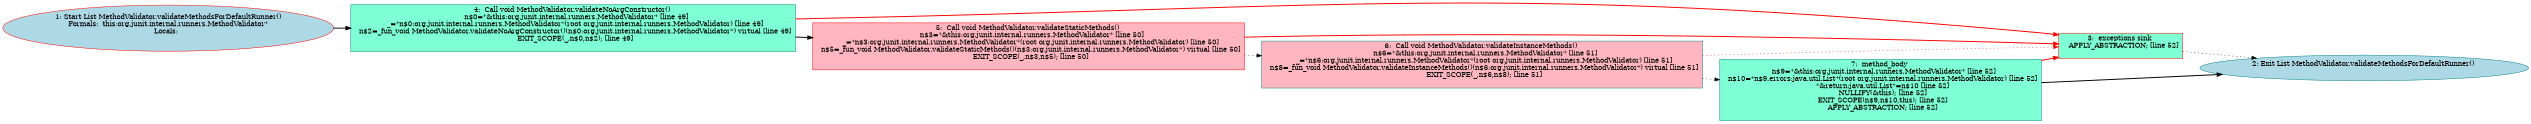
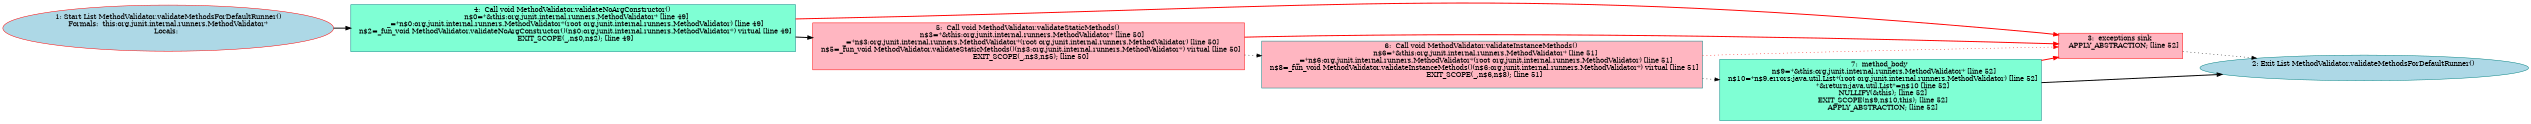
(2121, 46) -> (2121, 46)
